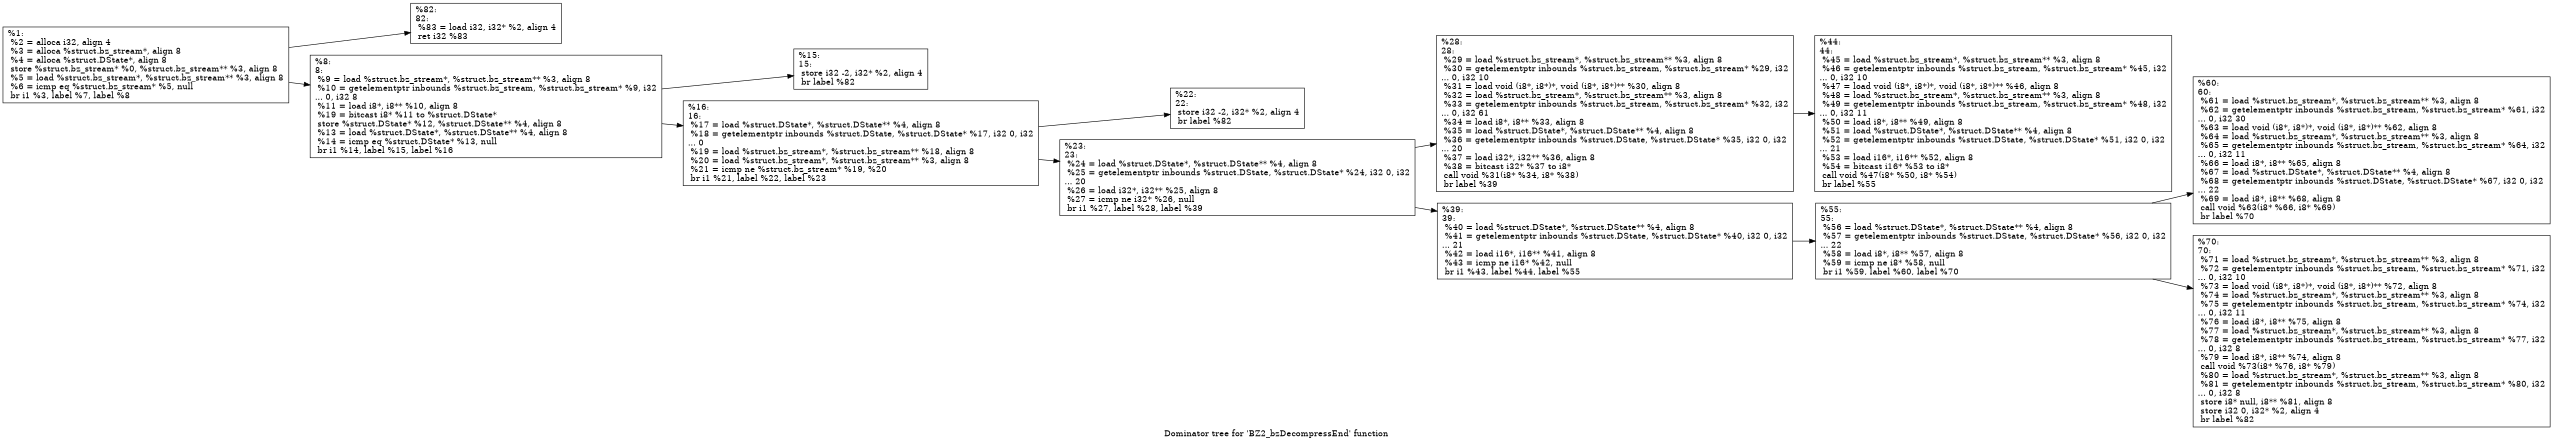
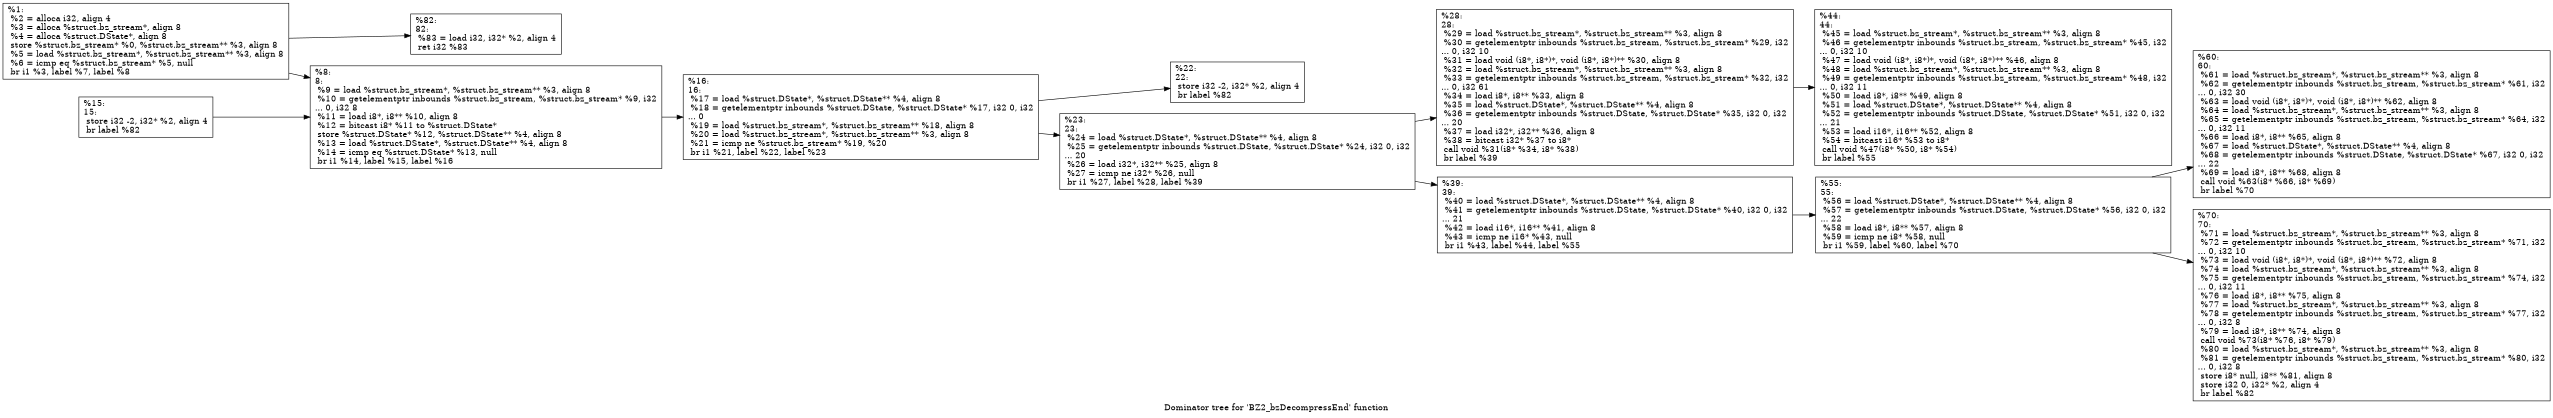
(725, 83) -> (258, 117)
(406, 115) -> (406, 126)
(1507, 263) -> (1507, 237)
